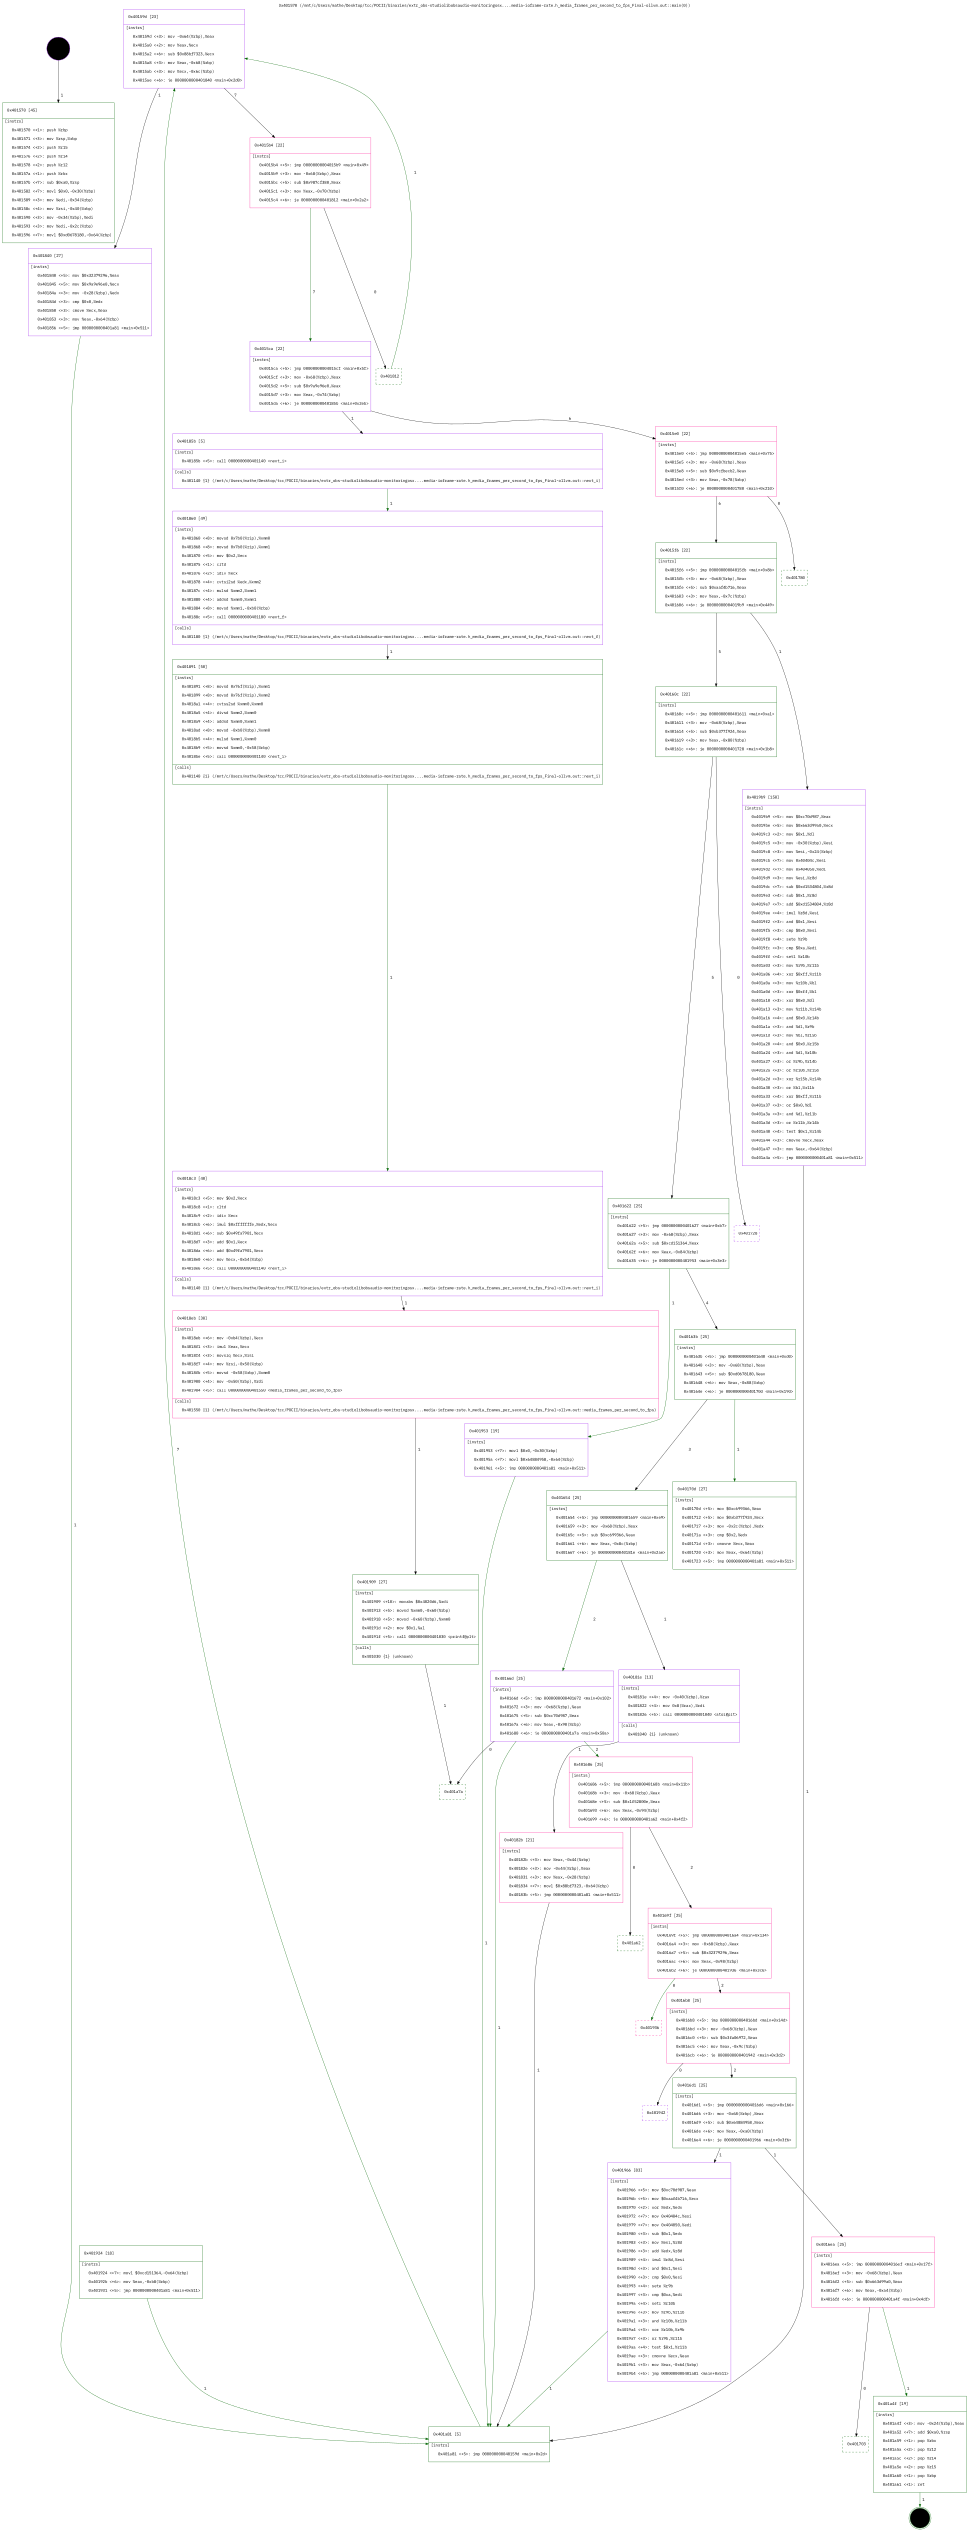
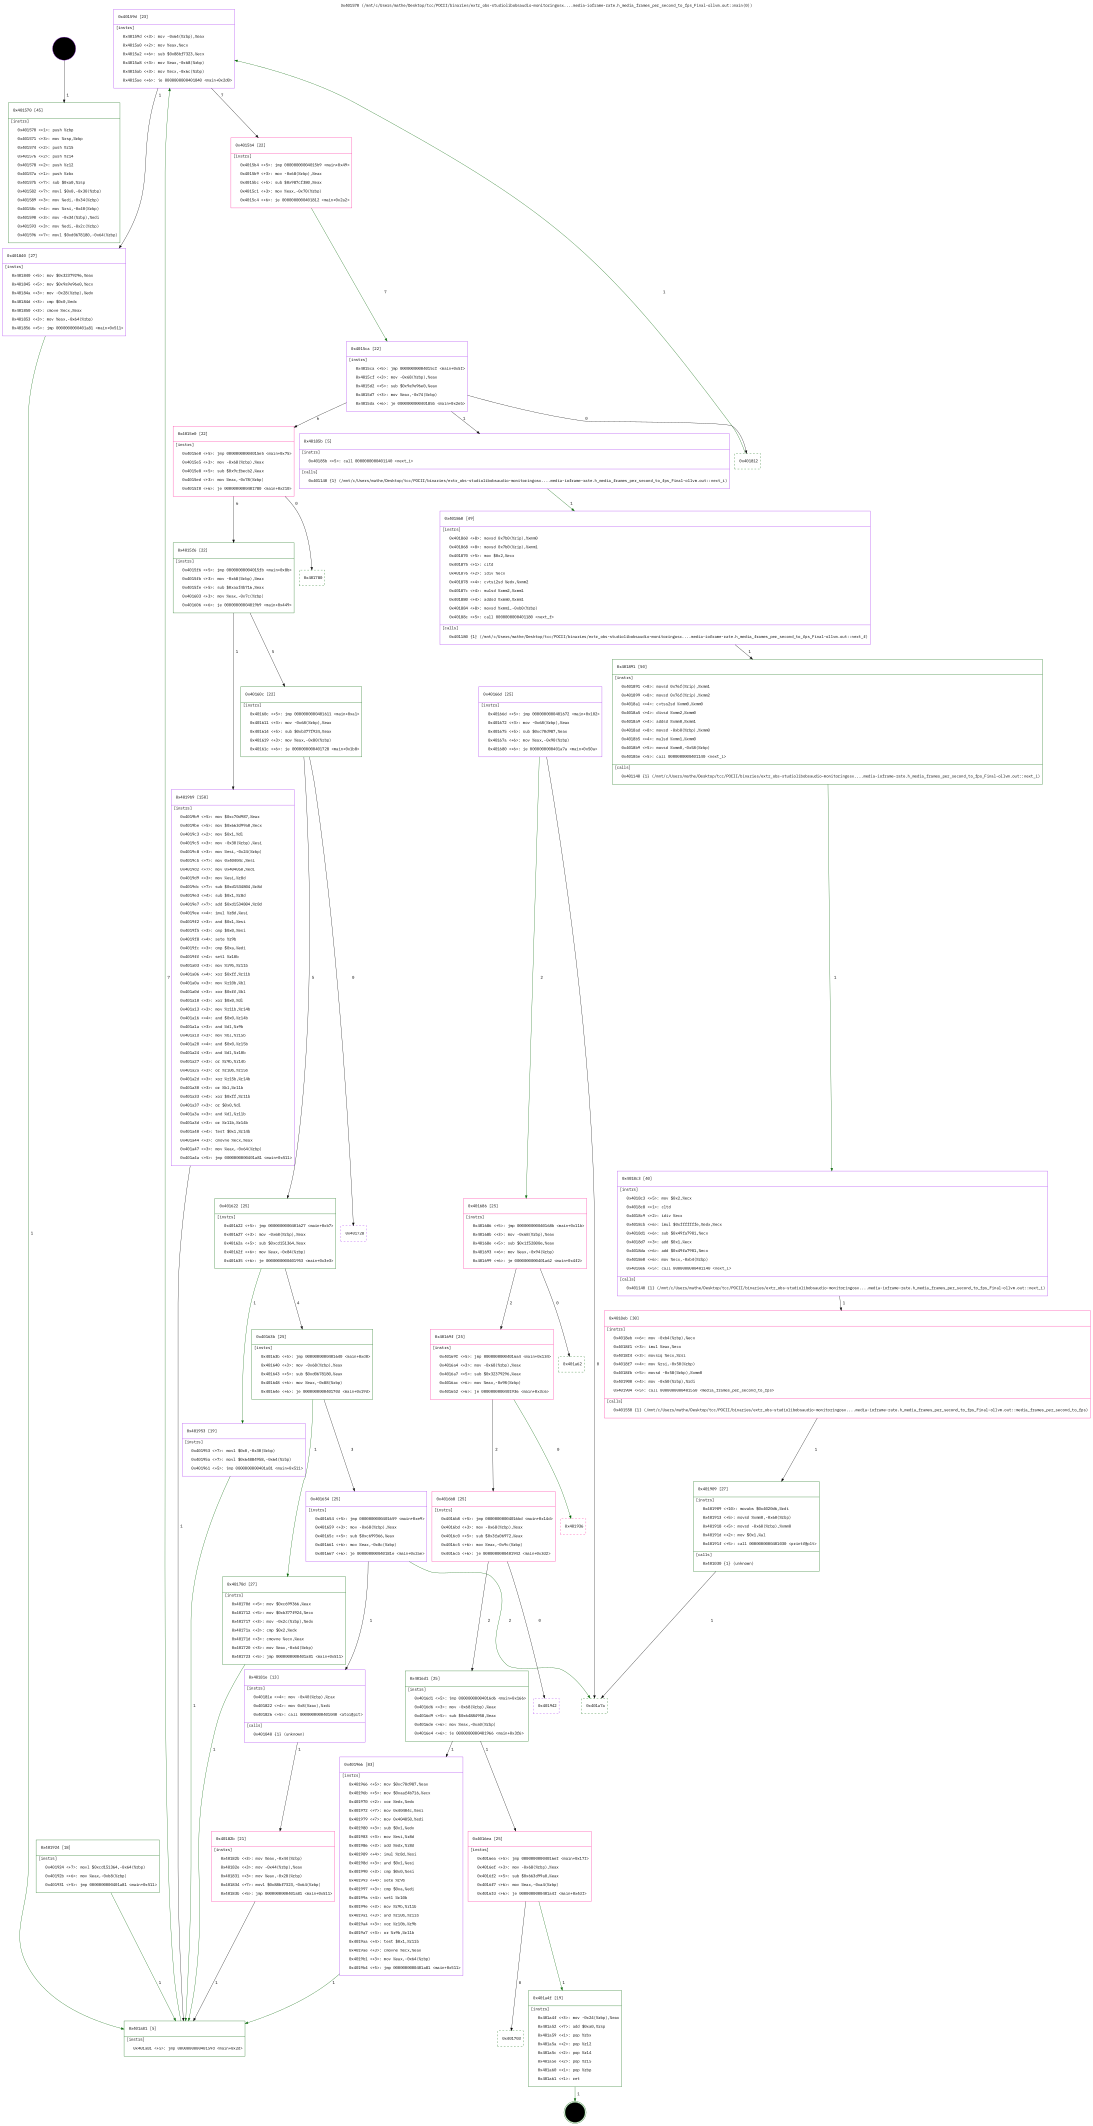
(354, 287) -> (613, 422)
(607, 1525) -> (366, 1526)
(580, 1614) -> (498, 1625)
(496, 2080) -> (199, 1838)
